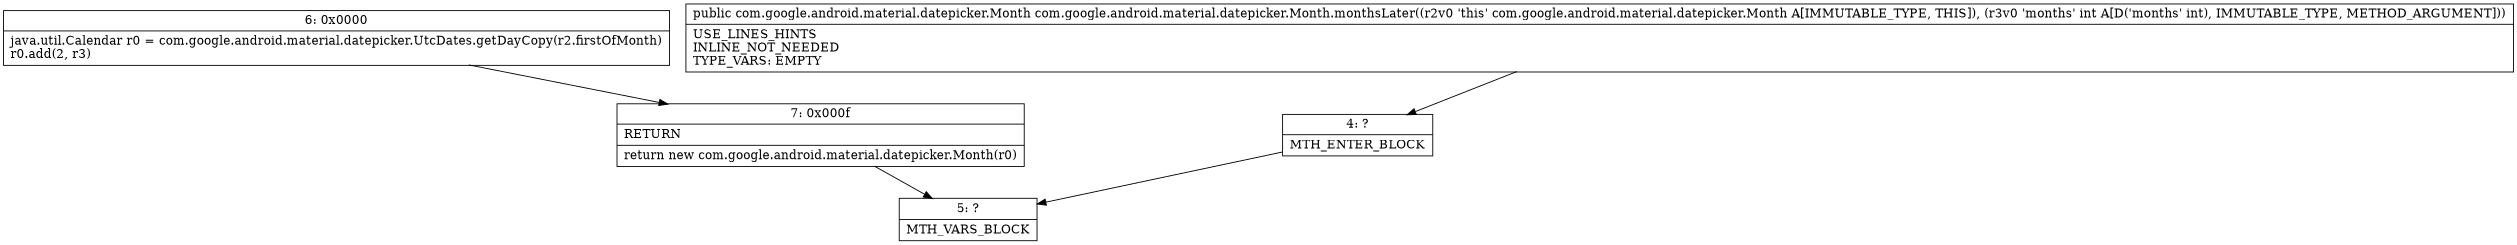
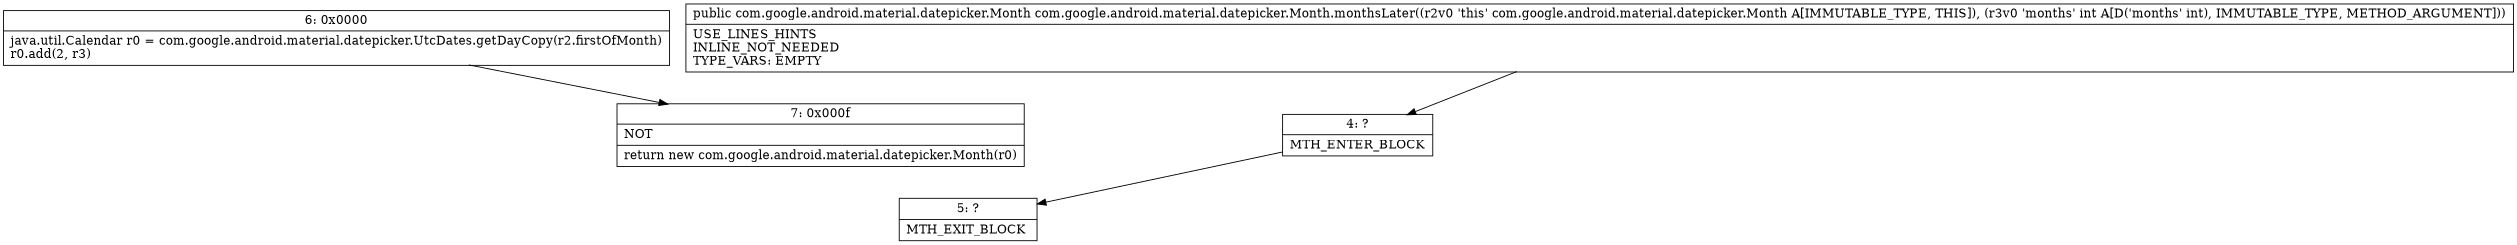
(653, 134) -> (639, 134)
(899, 180) -> none
(968, 230) -> (966, 230)
